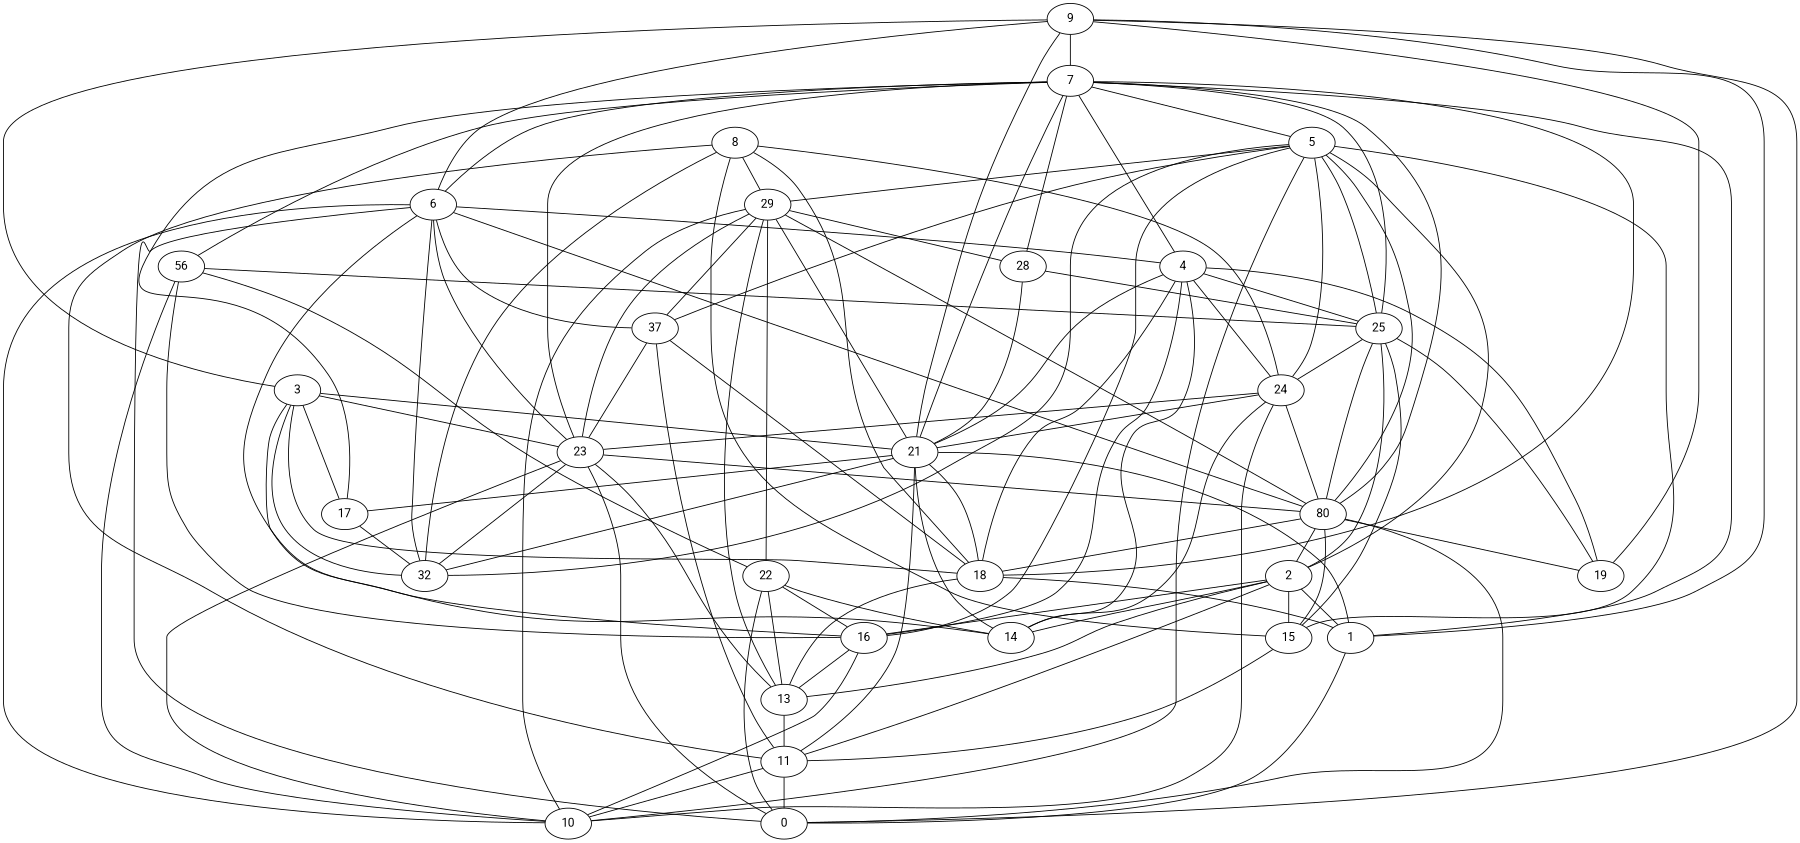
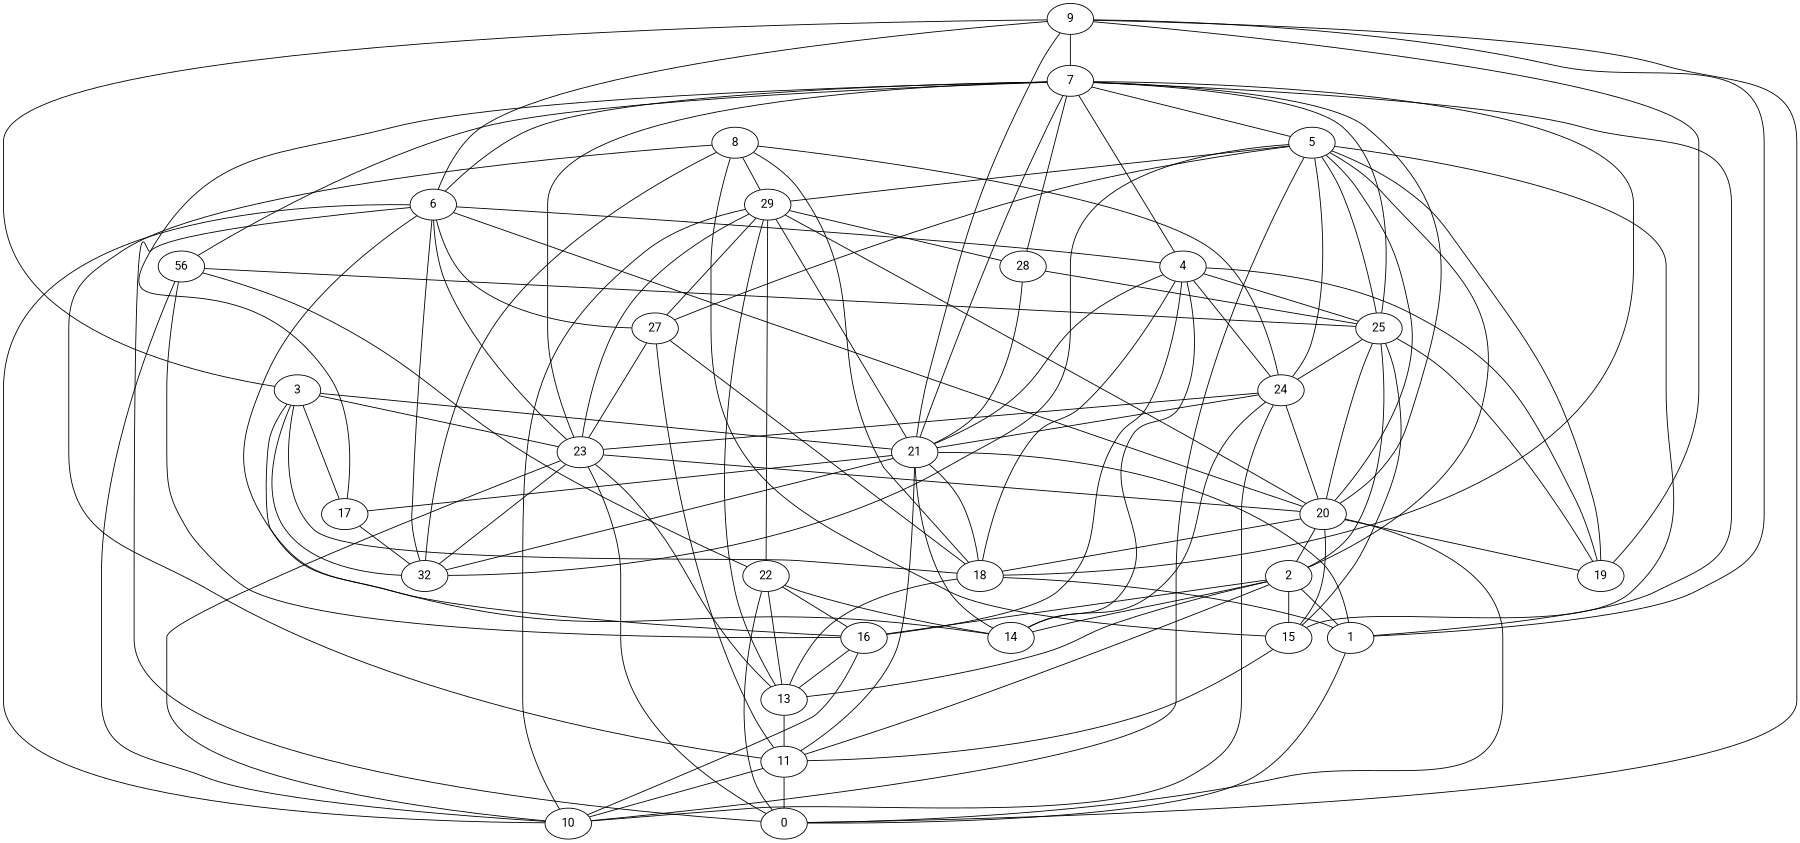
(655, 328) -> (655, 328)
(1118, 386) -> (1514, 323)
(1323, 514) -> (1323, 514)
